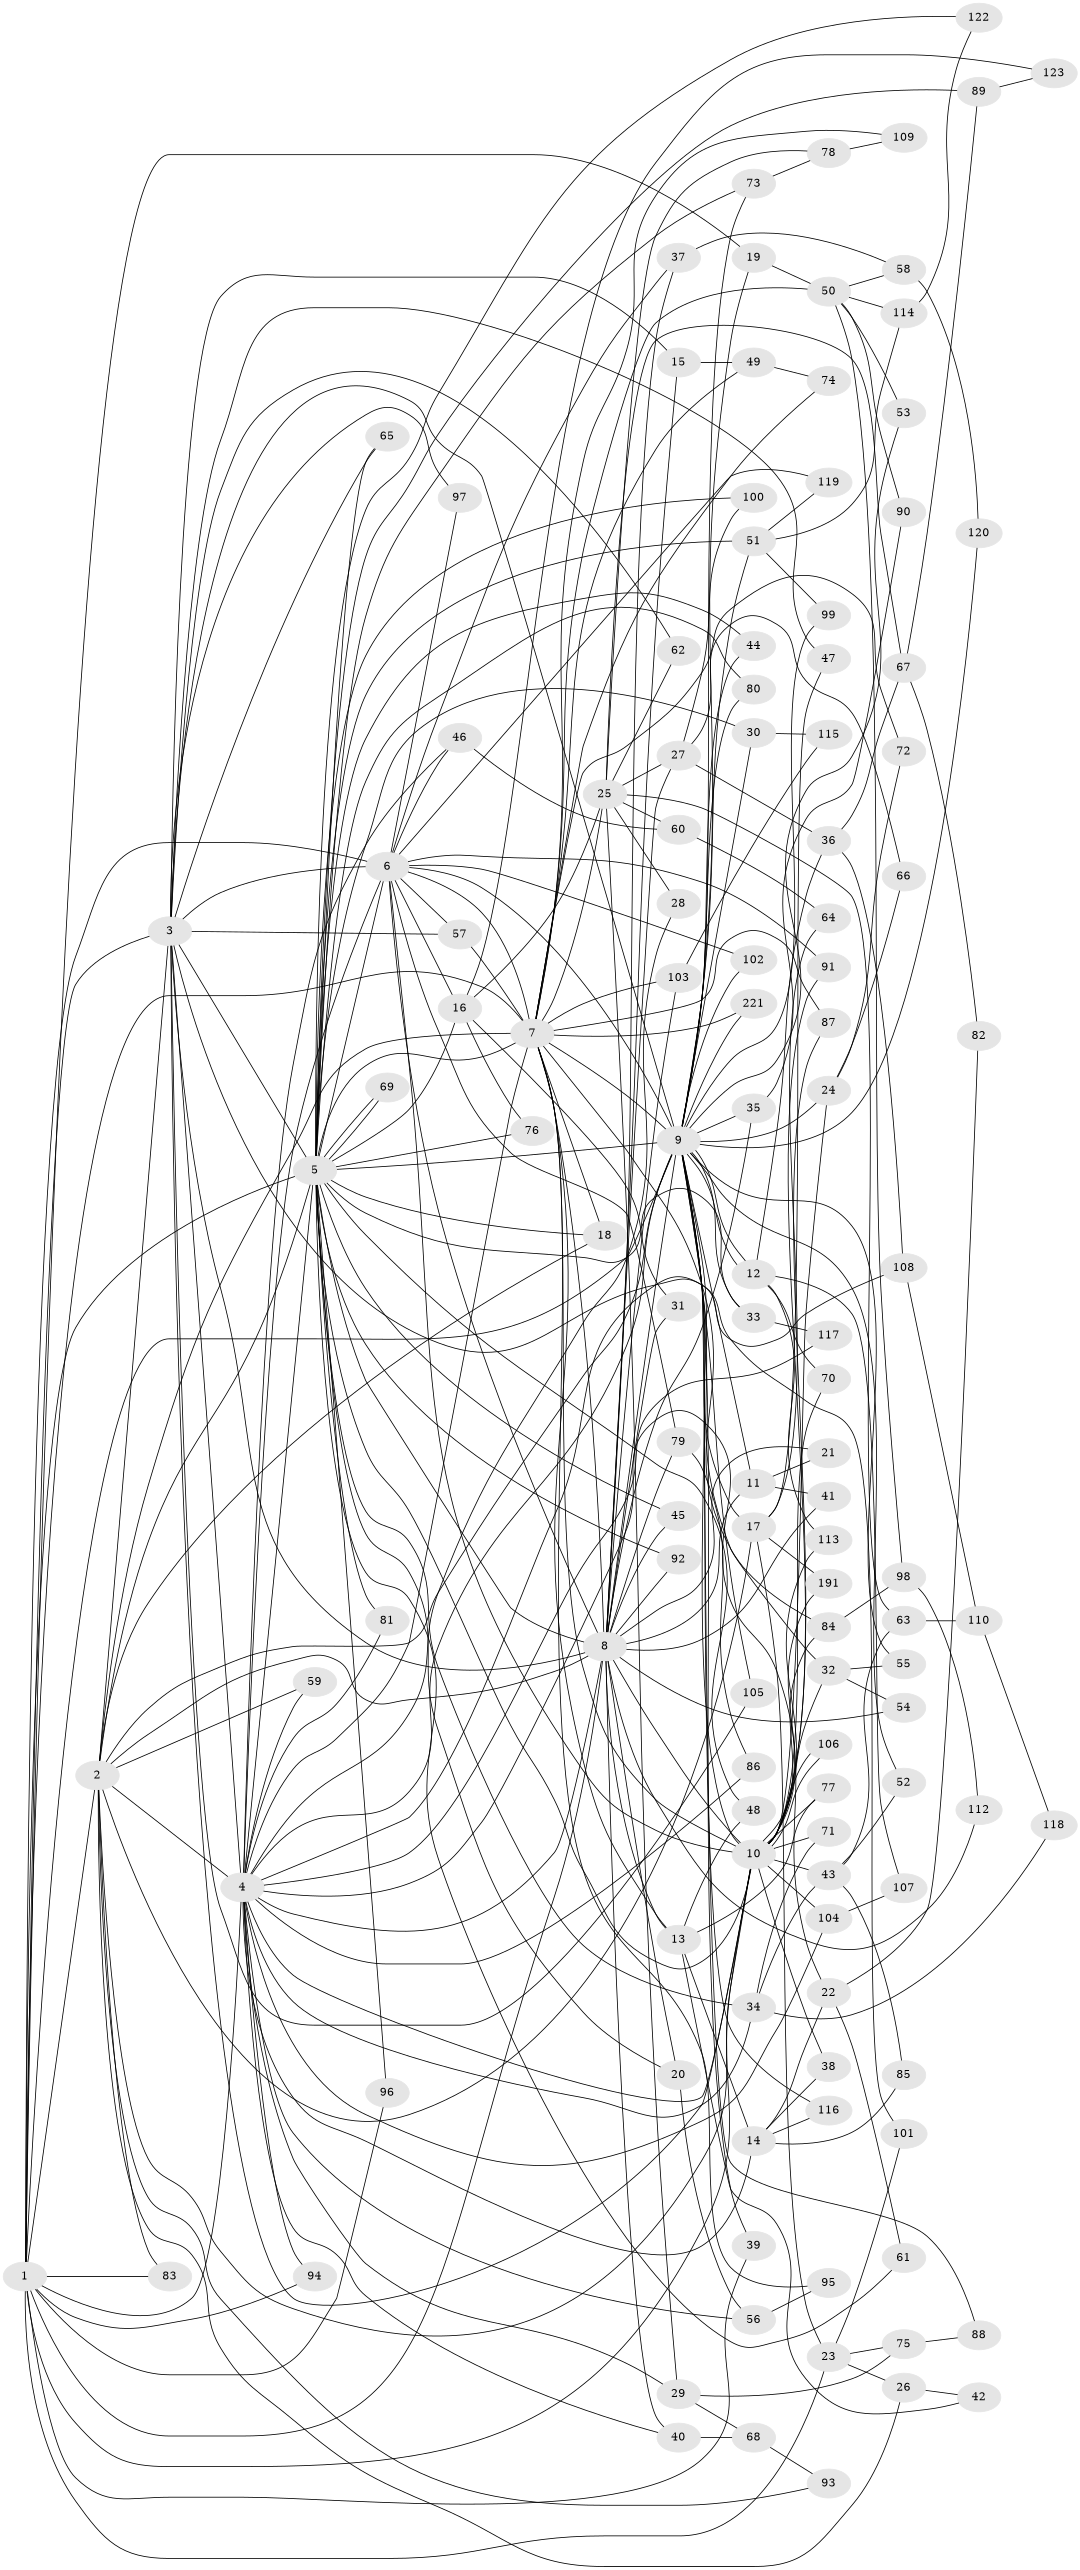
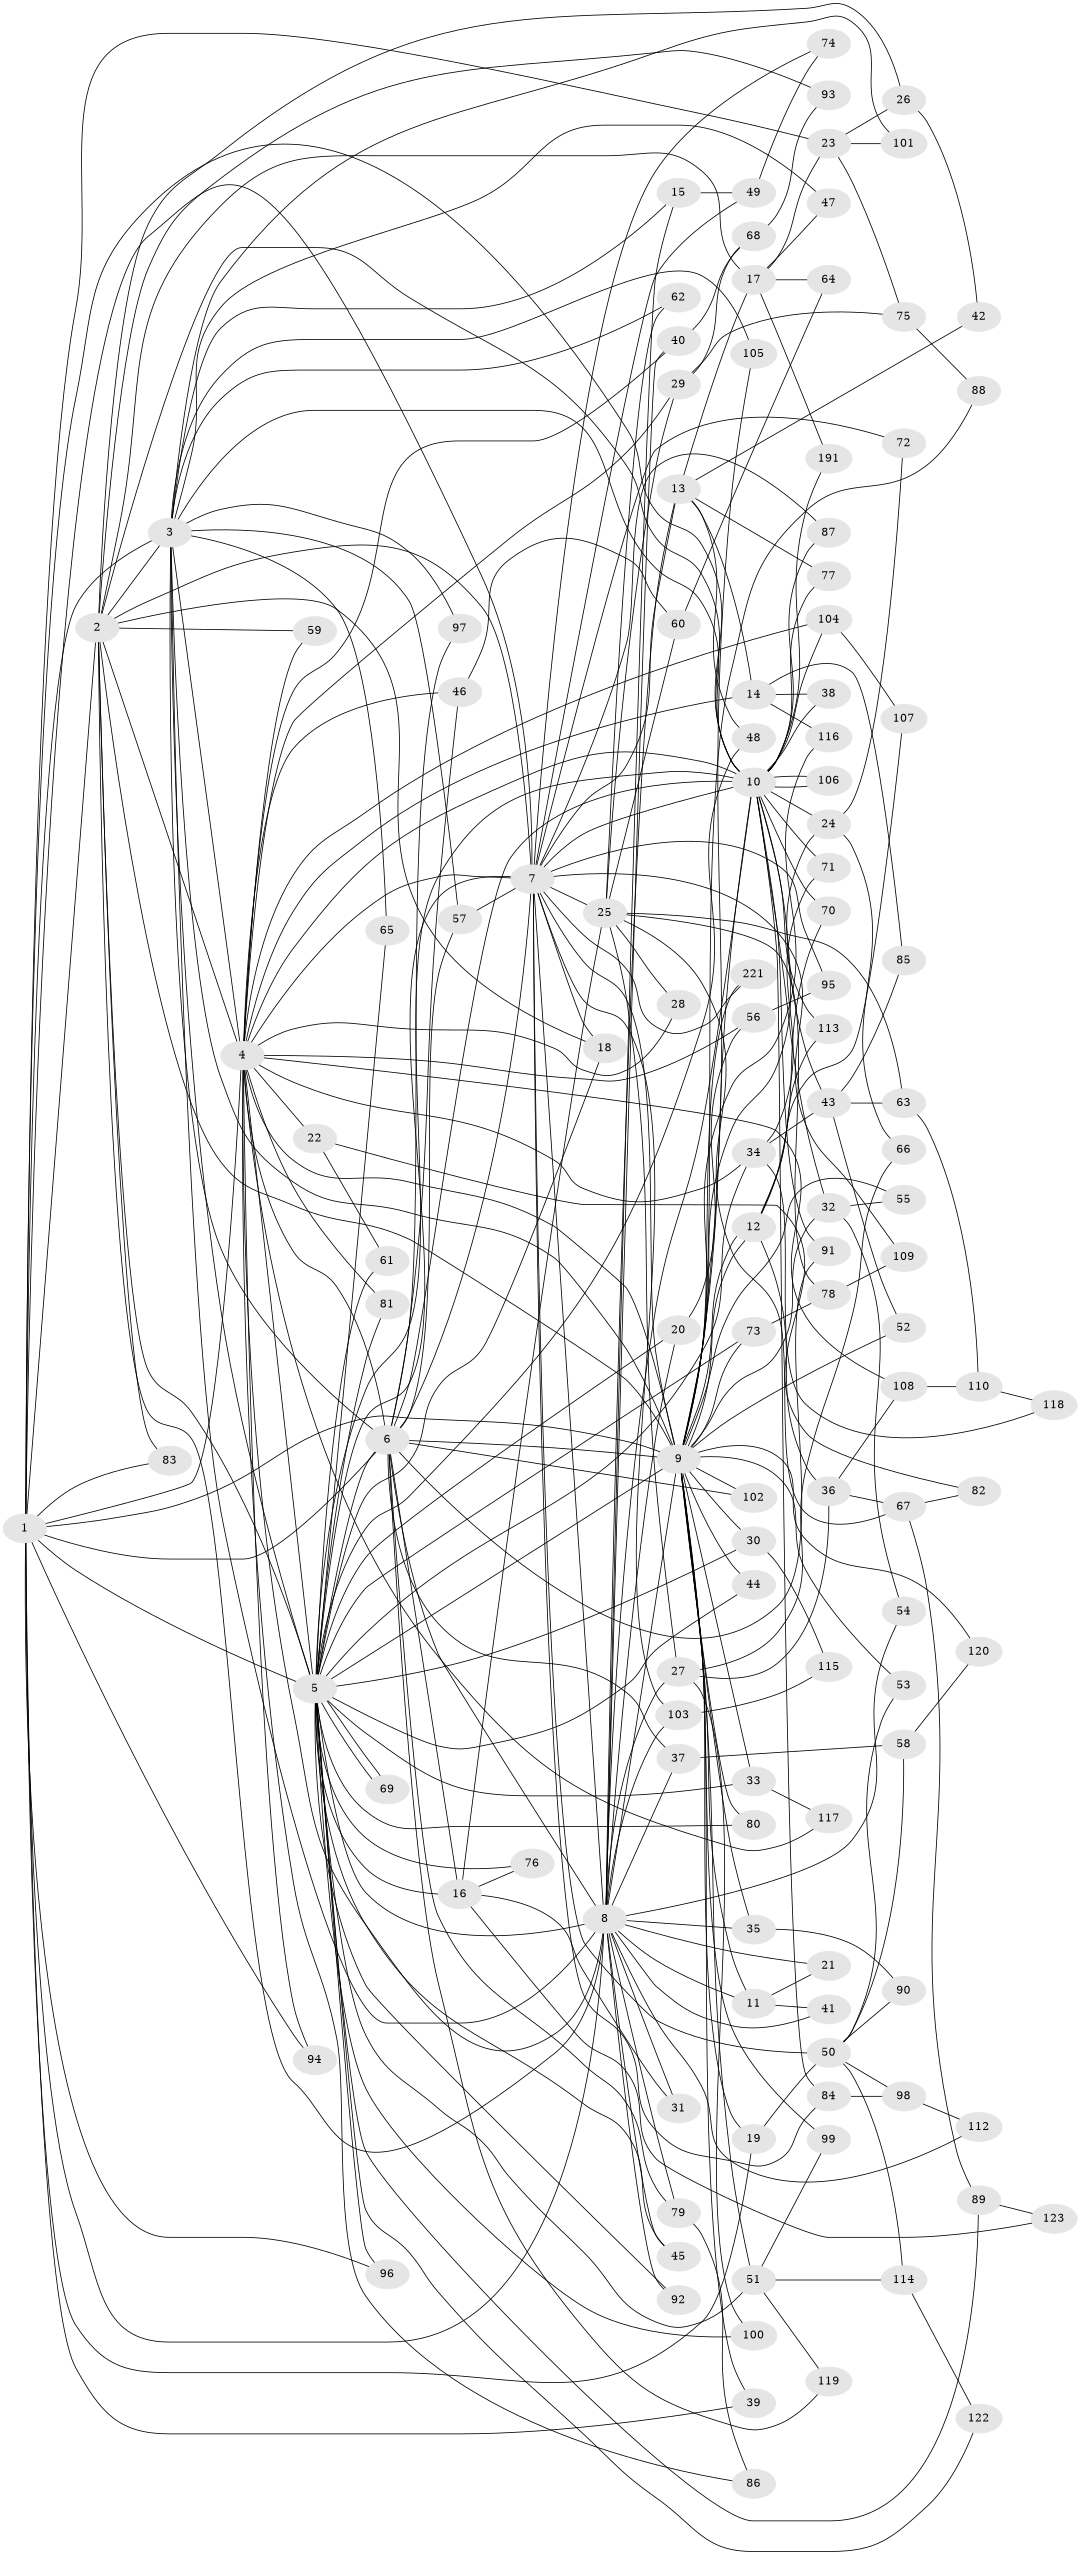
(706, 1338) -> (713, 383)
(797, 2070) -> none
